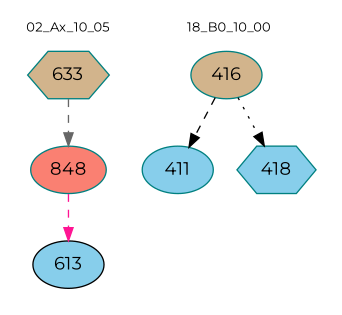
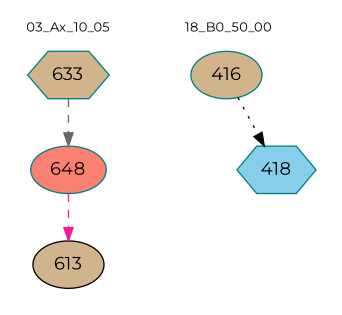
(68, 28) -> (68, 28)
(229, 28) -> (229, 28)
(68, 170) -> (68, 170)
(178, 170) -> none
(68, 265) -> (68, 265)
